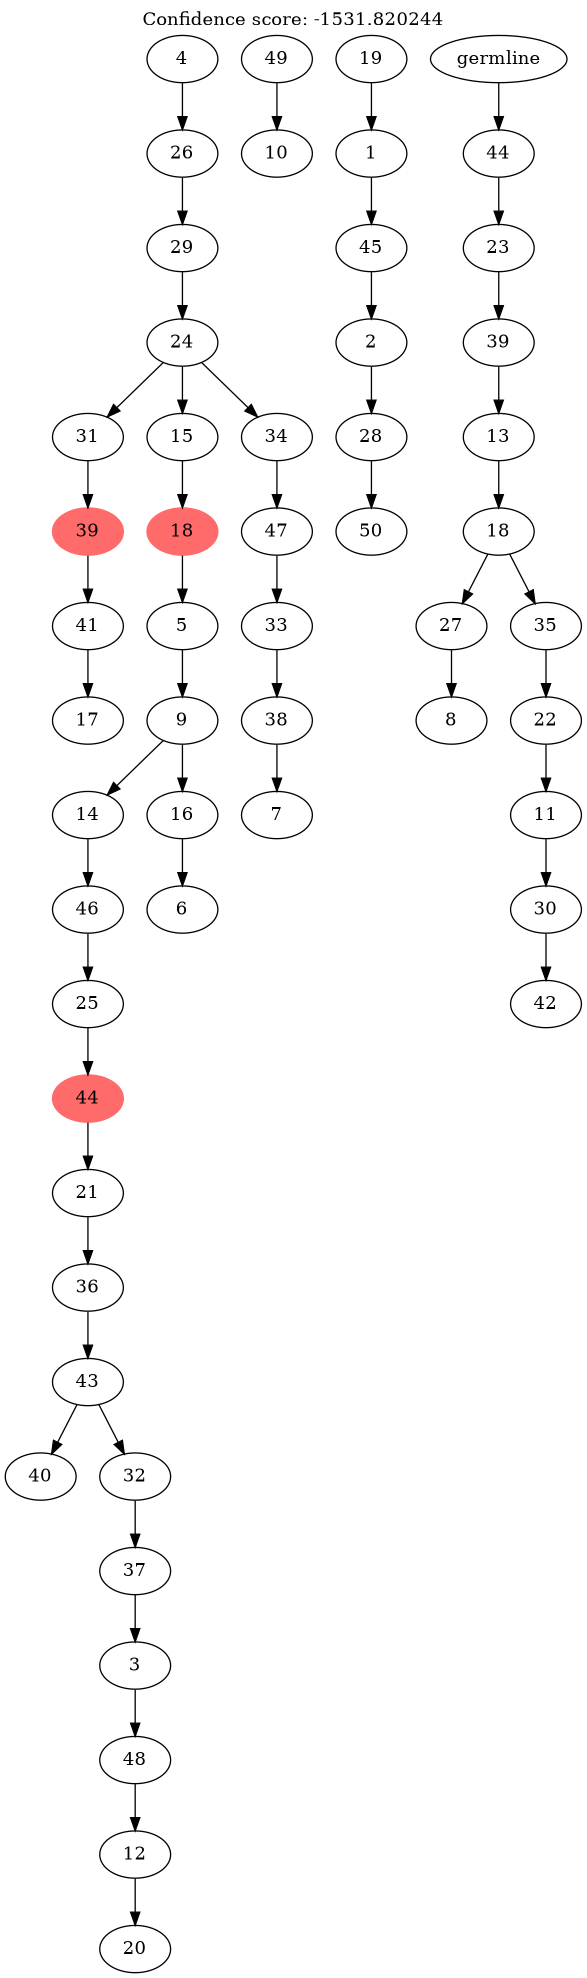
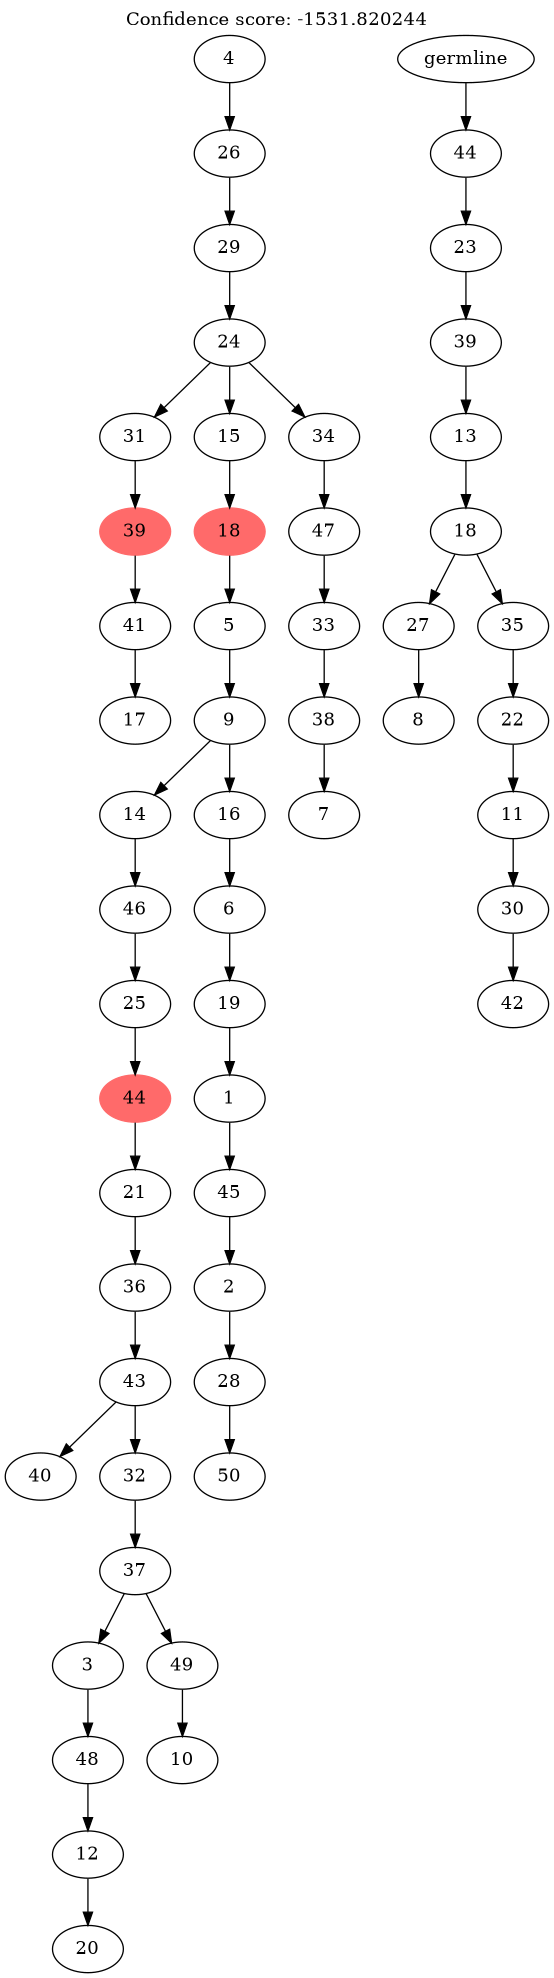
none -> (230, 950)
none -> (156, 1612)
